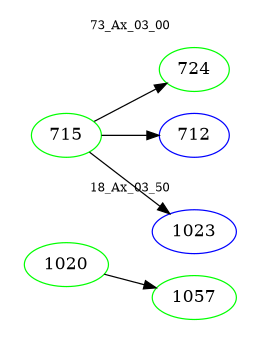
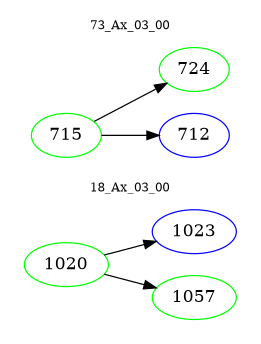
(132, 185) -> (124, 250)
(130, 188) -> (130, 188)
